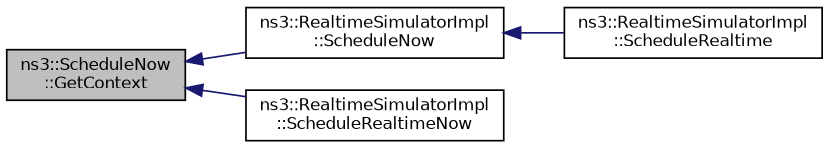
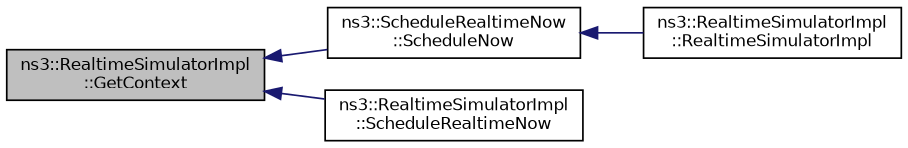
(375, 33) -> (454, 33)
(693, 33) -> (772, 33)
(96, 75) -> (136, 75)
